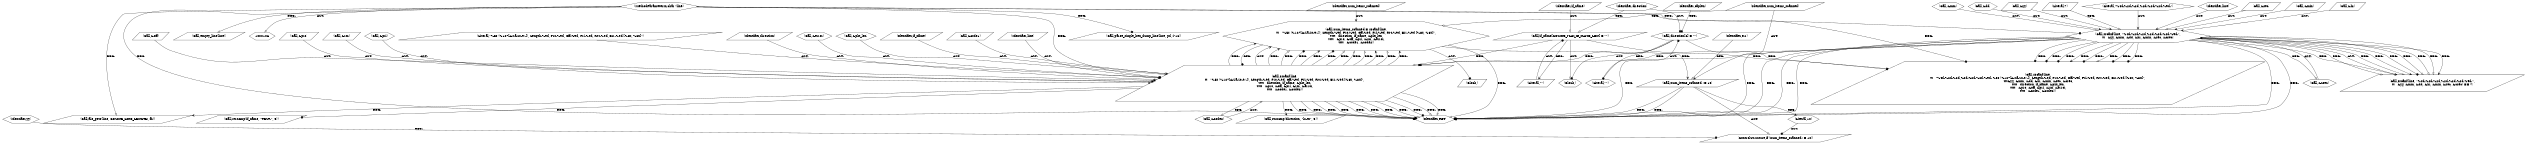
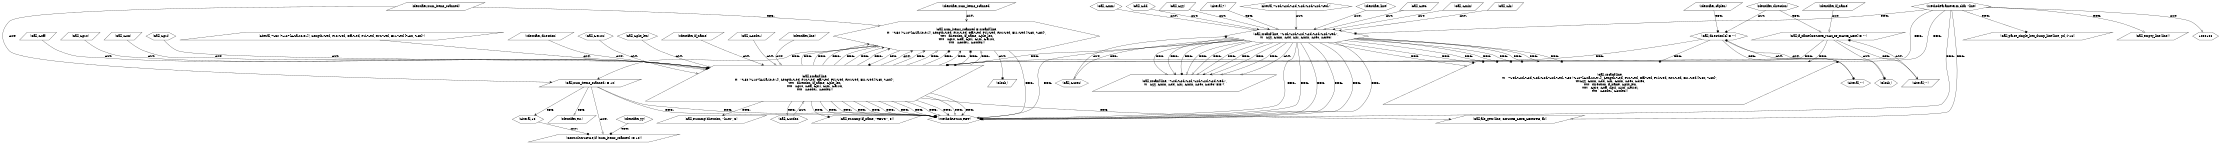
(1712, 60) -> (582, 100)
(1435, 119) -> (955, 119)
